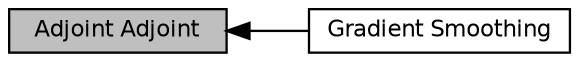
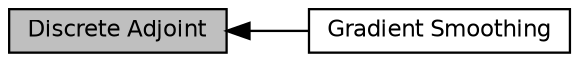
(118, 31) -> (118, 31)
